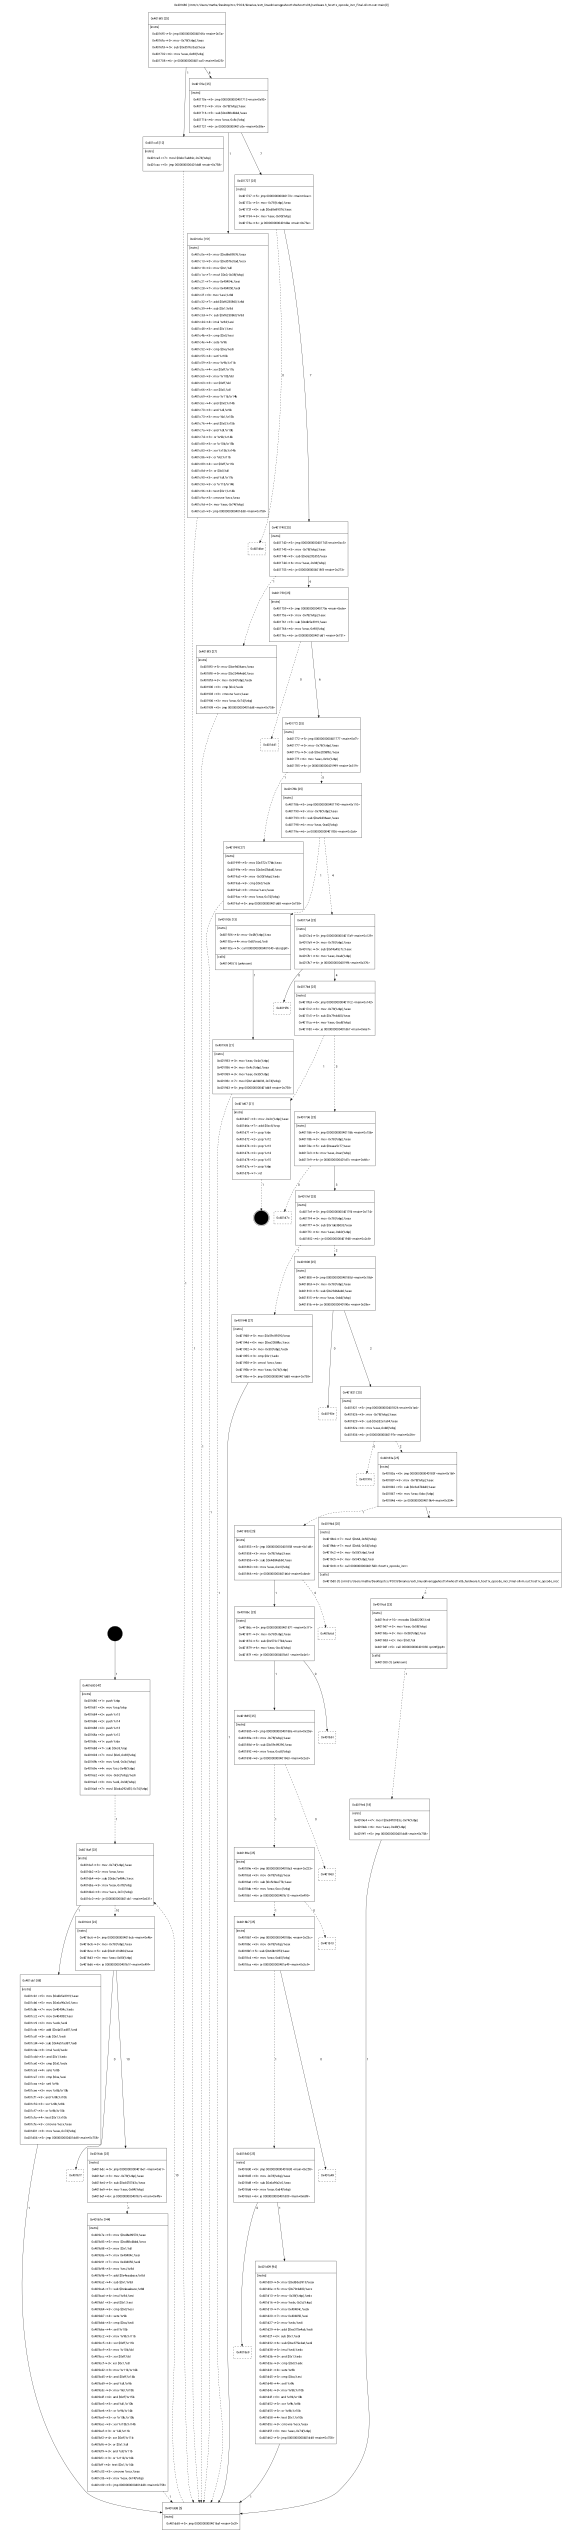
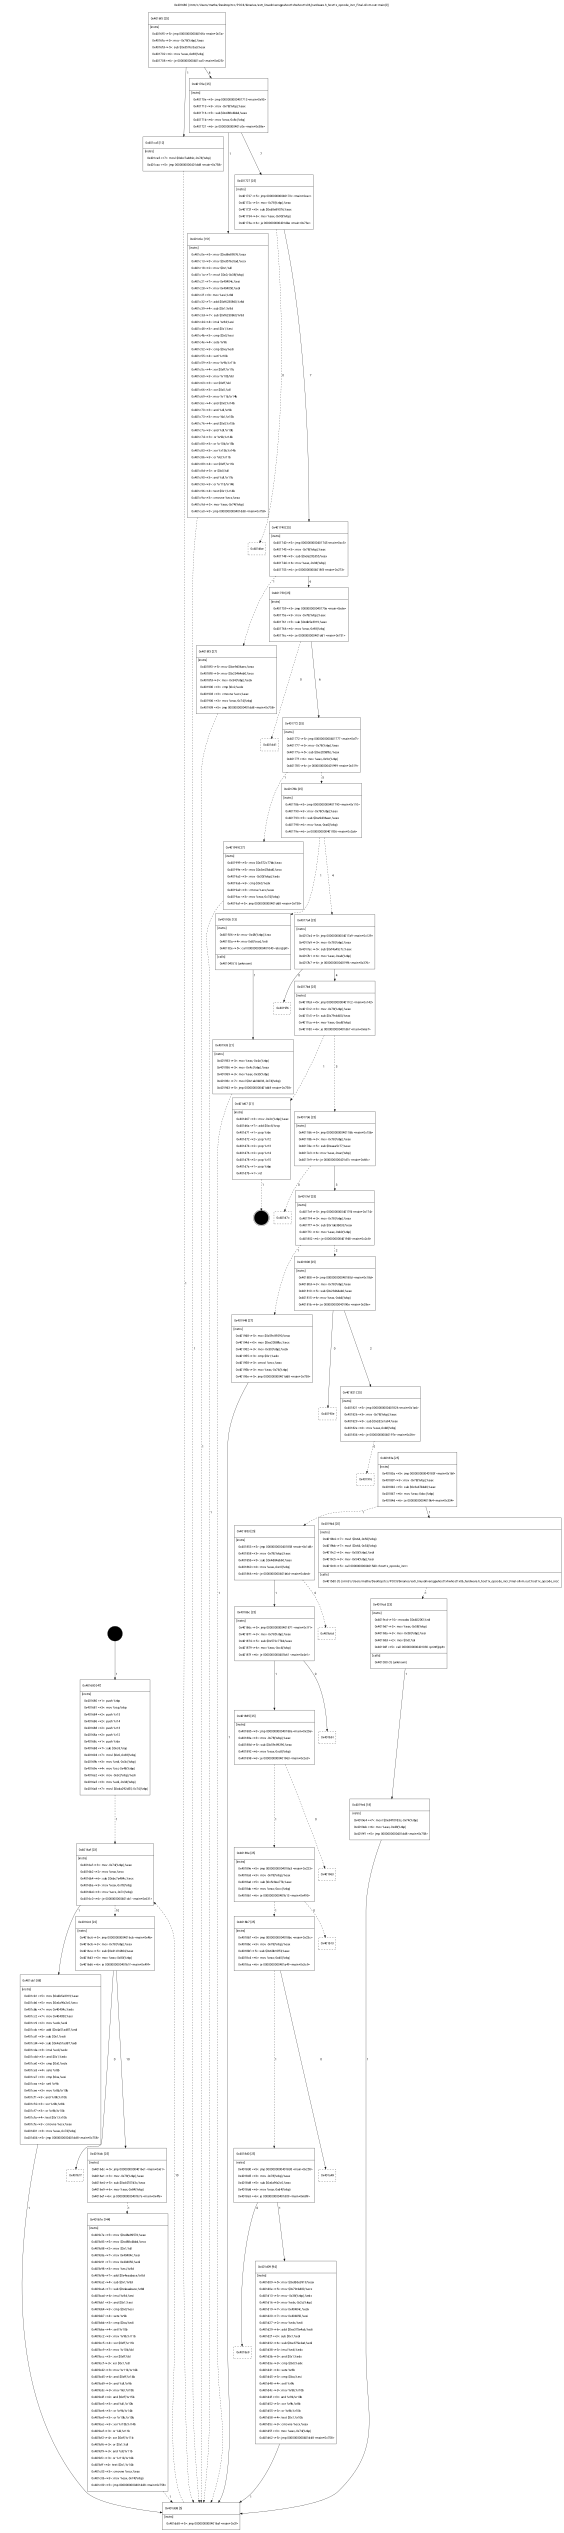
(398, 1446) -> none
(399, 1733) -> (399, 1733)
